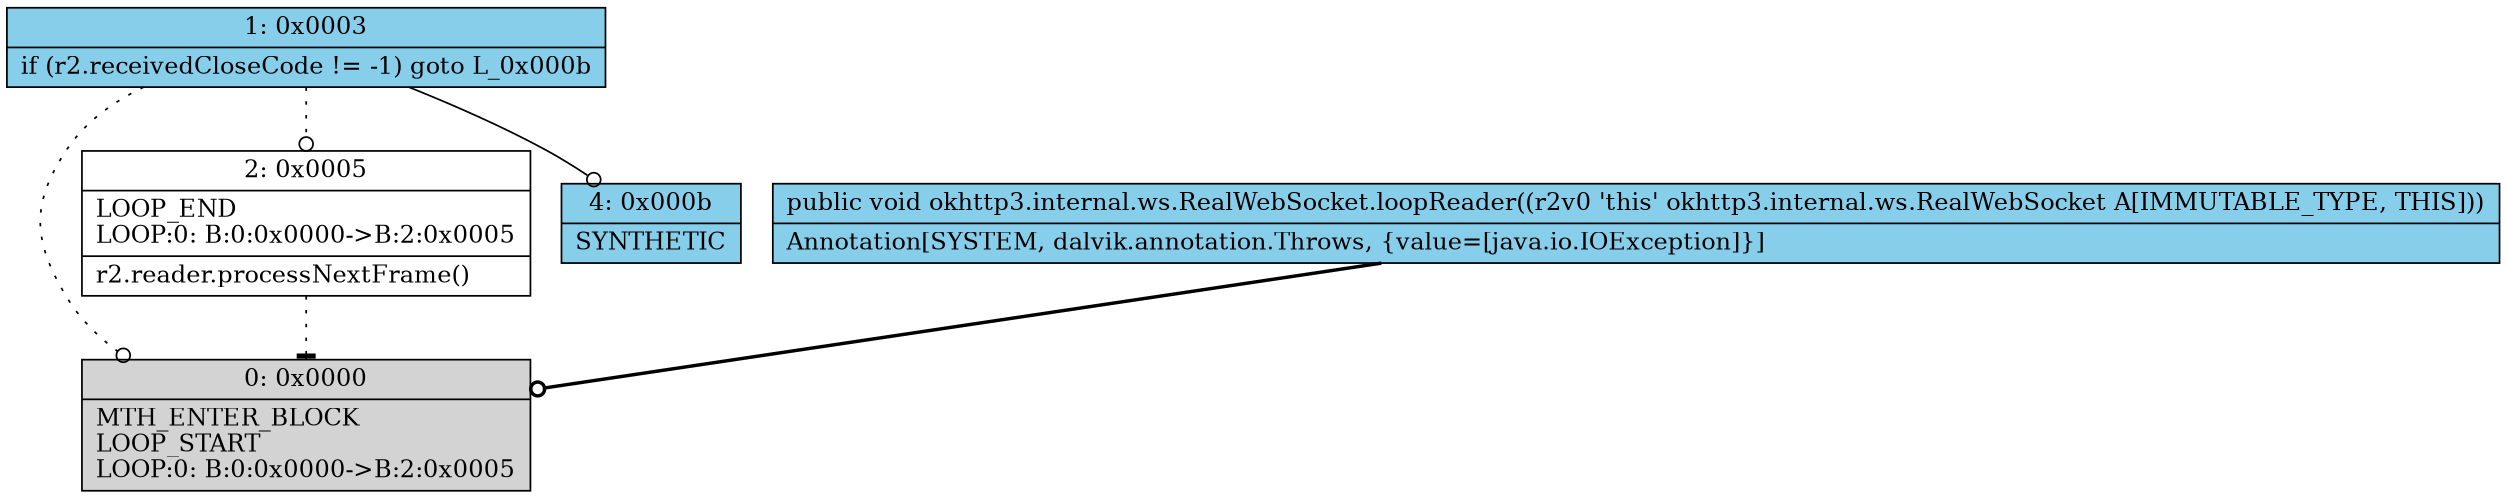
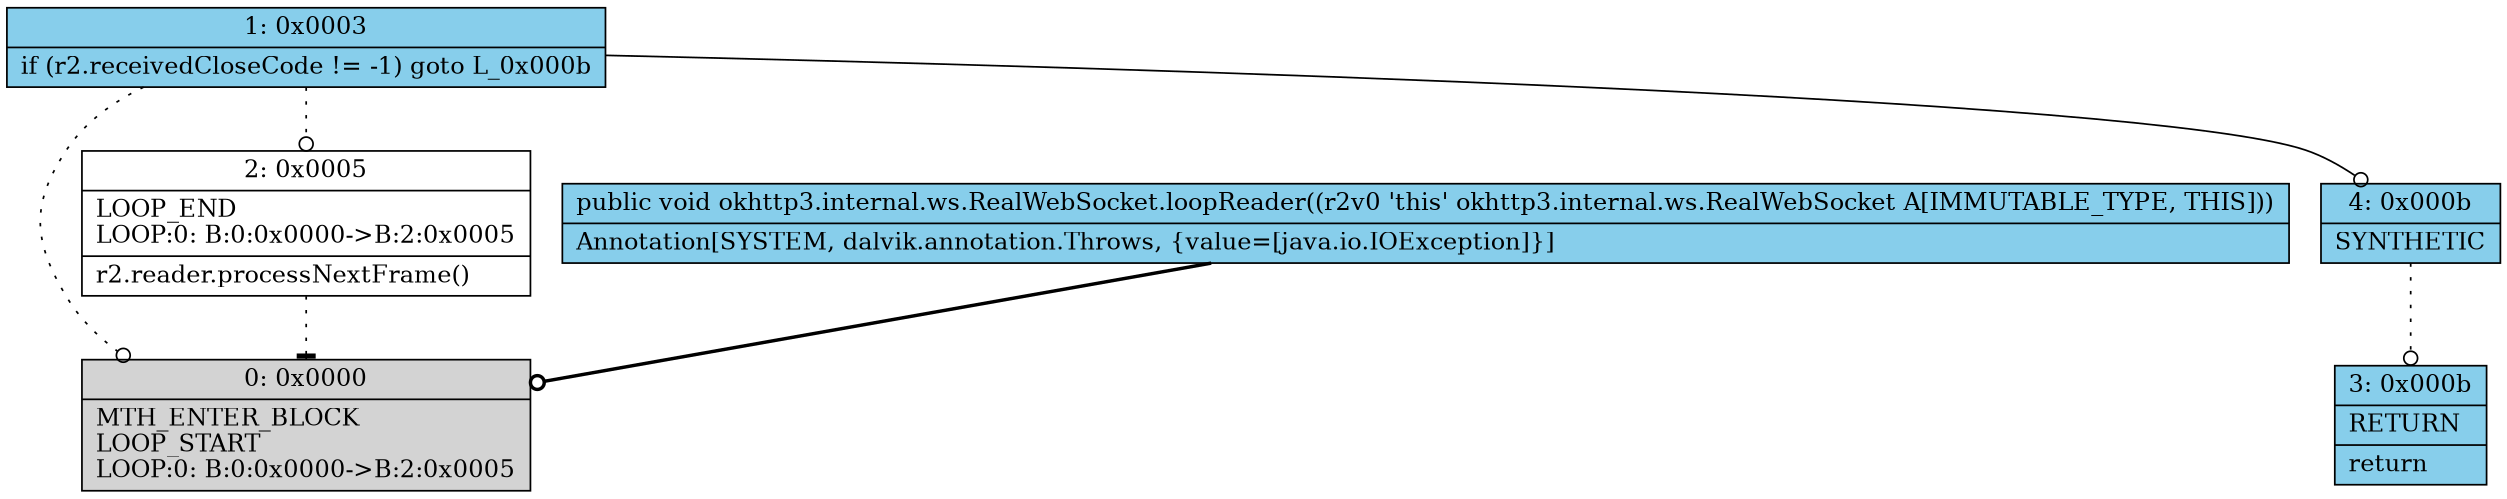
none -> (2411, 425)
